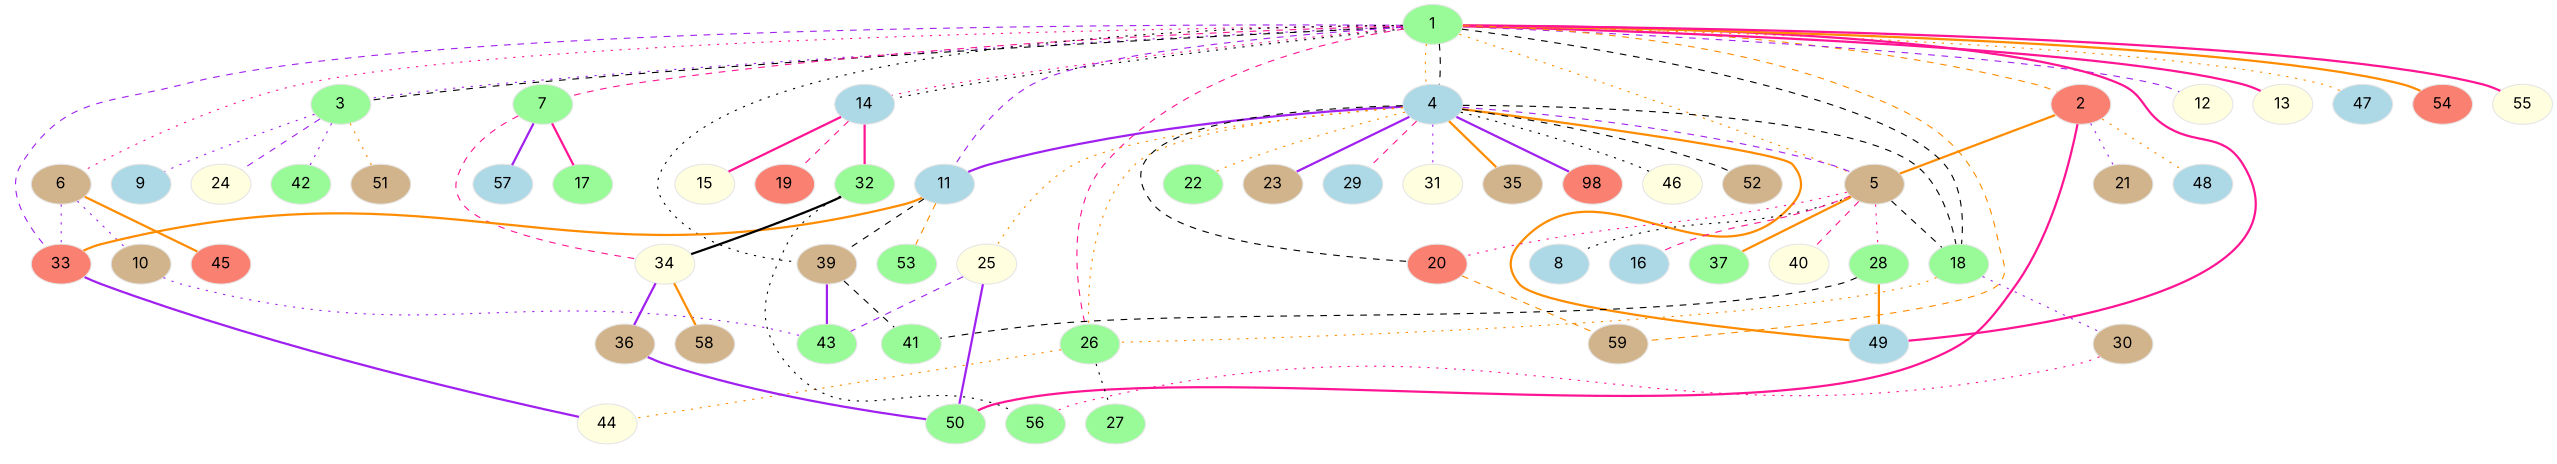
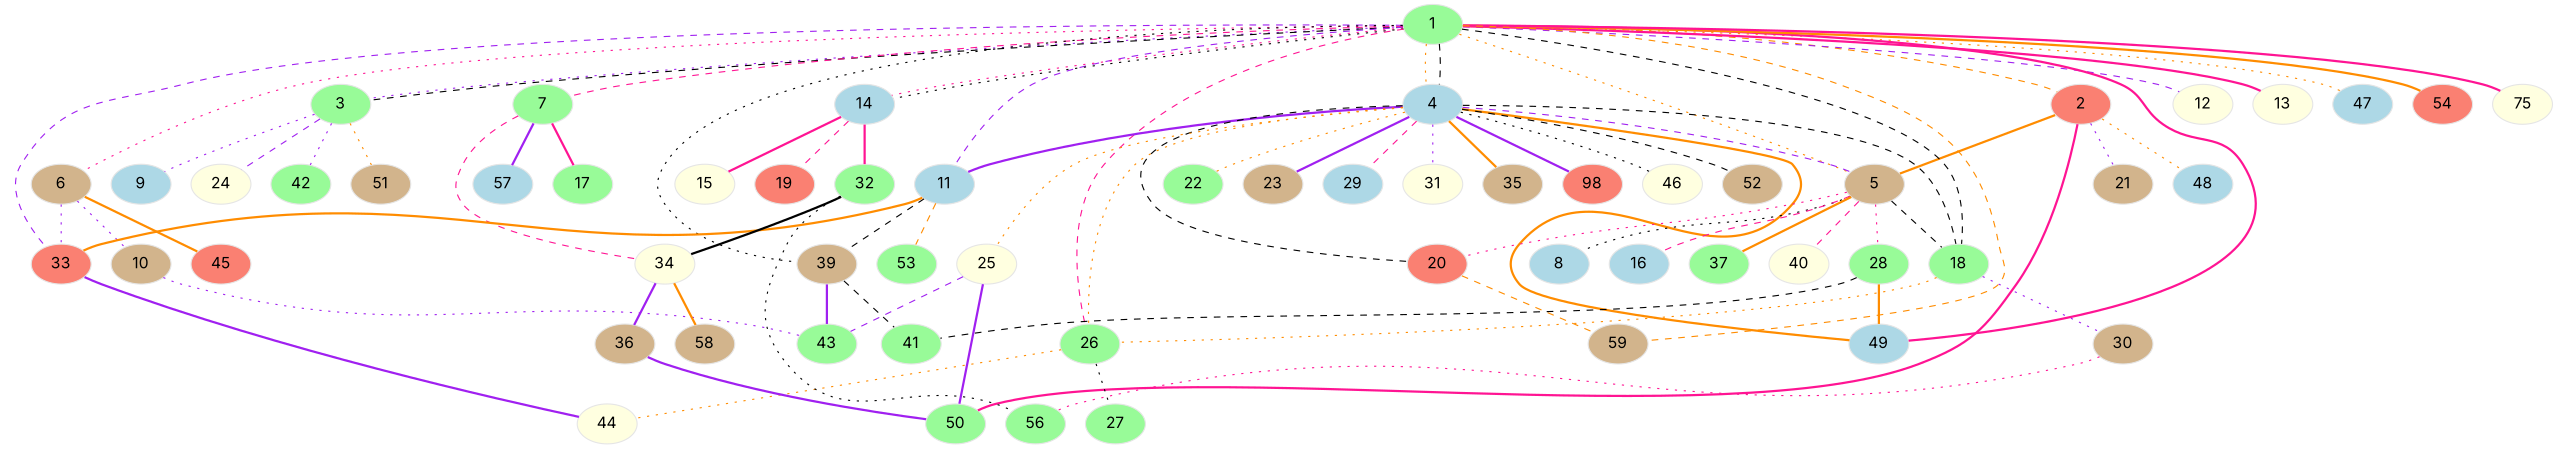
(2523, 104) -> (2523, 104)
